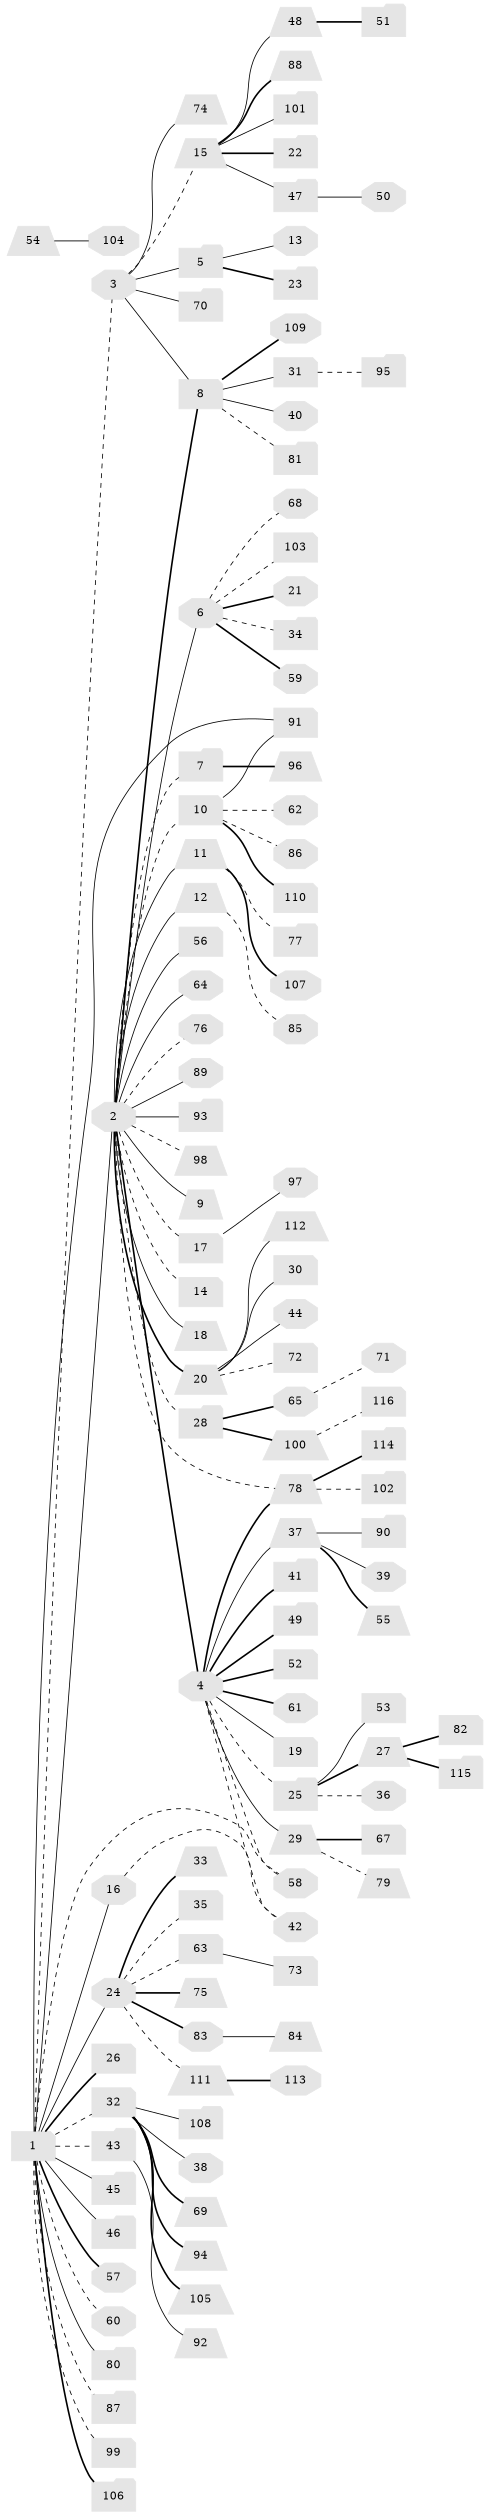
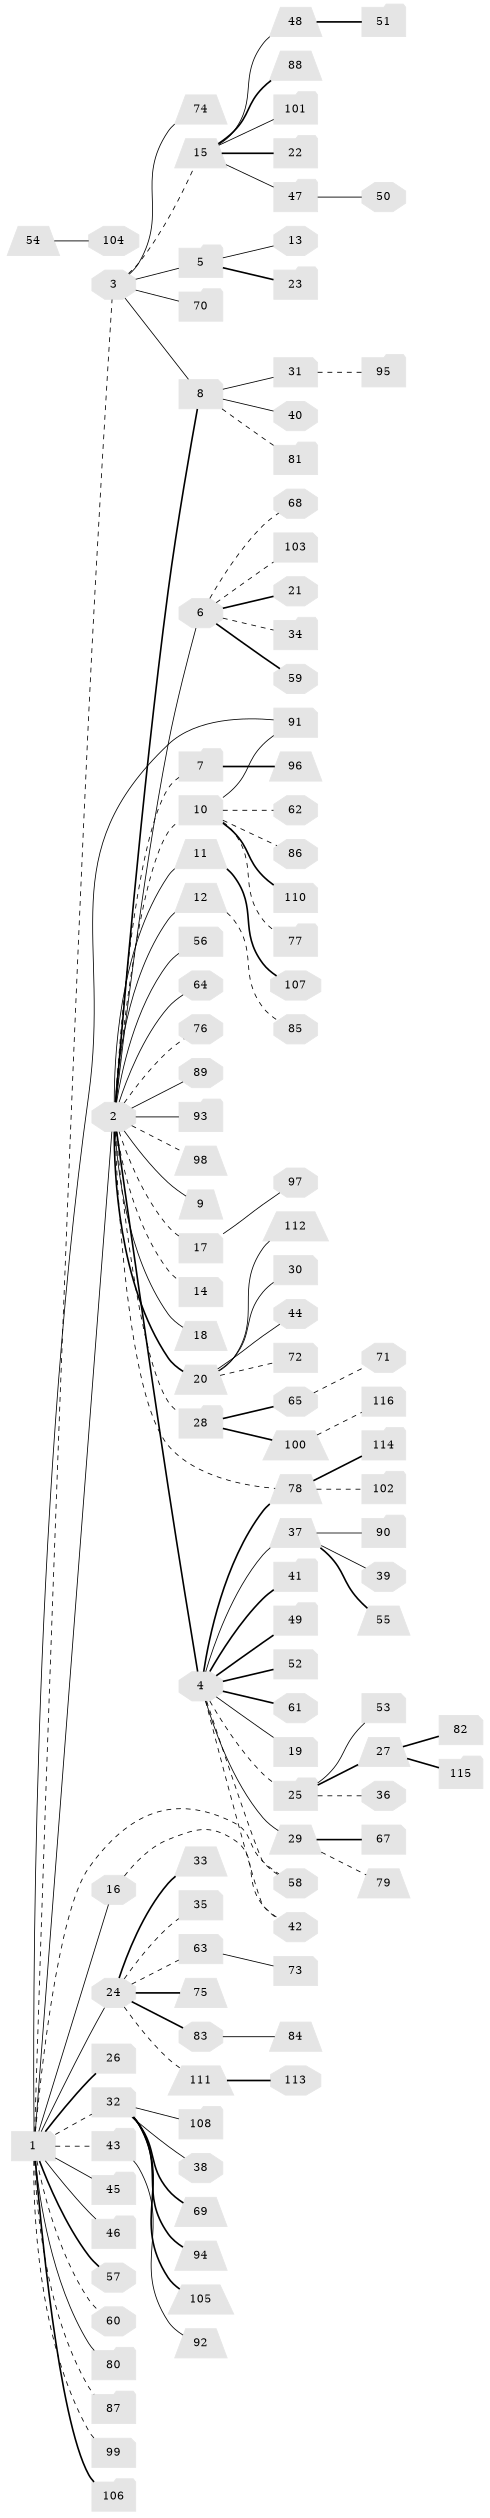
(296, 328) -> none
(252, 905) -> (248, 876)
